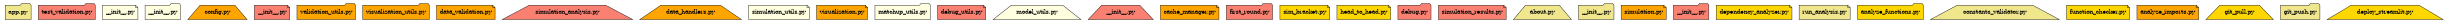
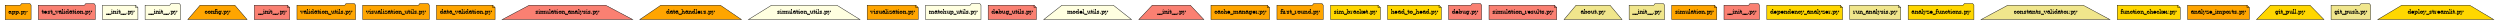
(18, 12) -> (18, 12)
(779, 12) -> (804, 12)
(1249, 12) -> (1300, 12)
